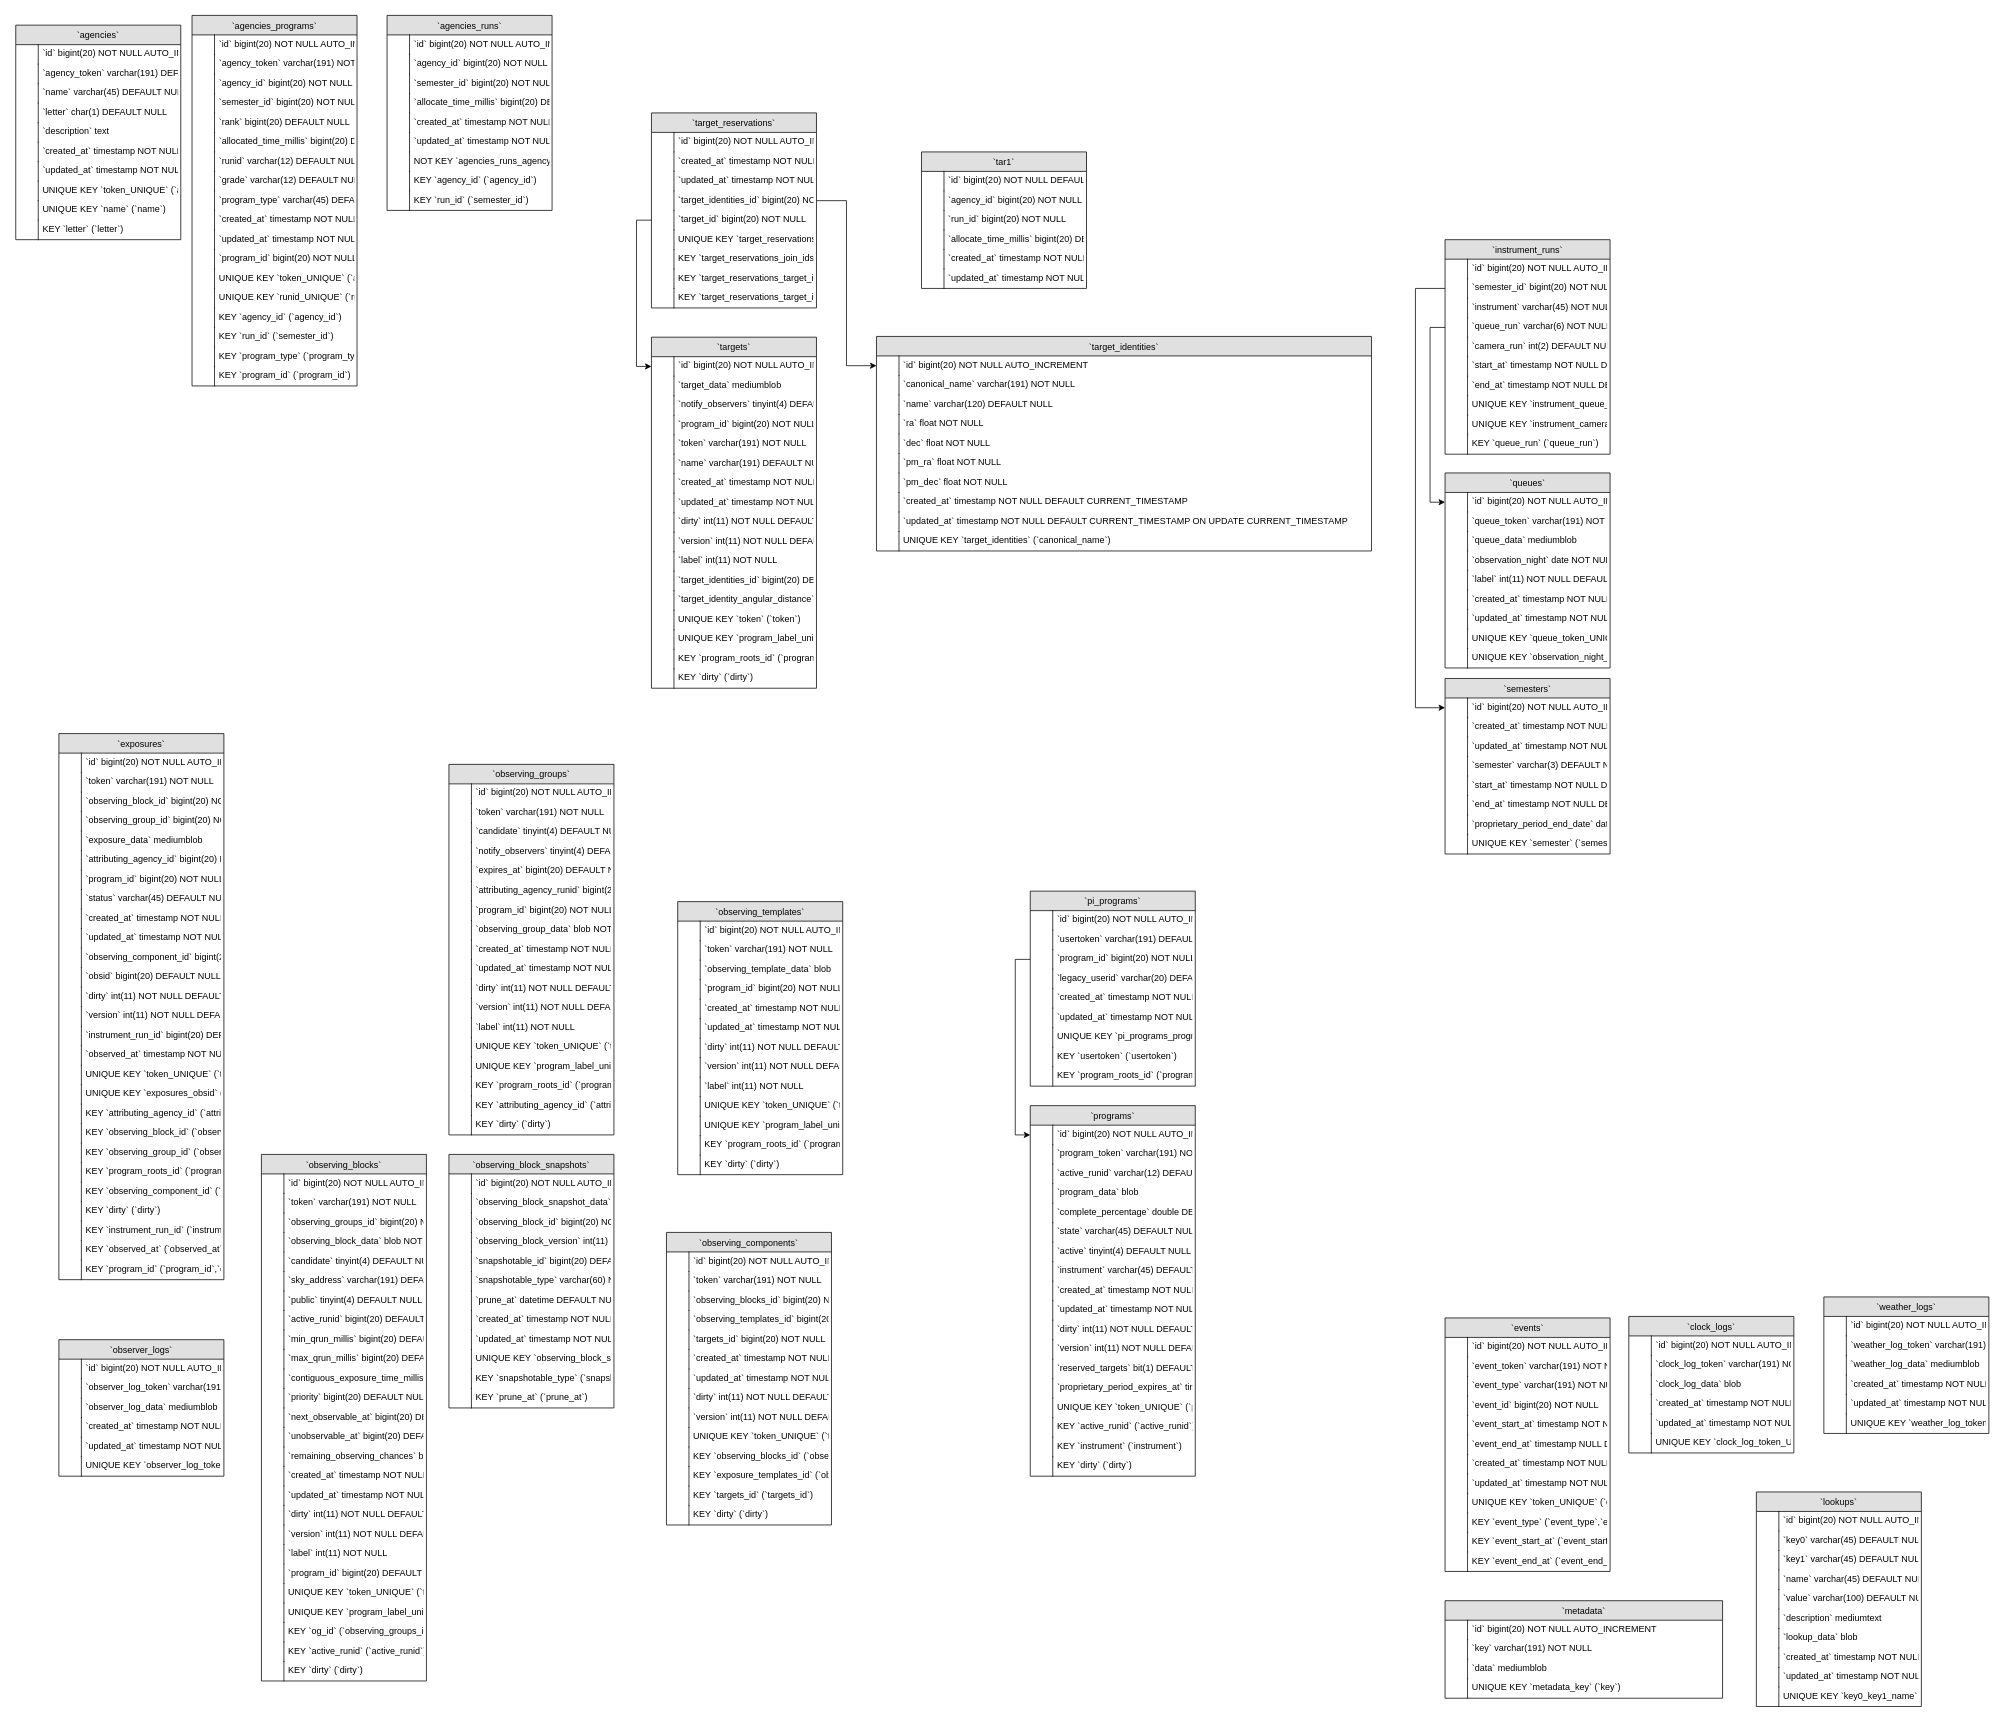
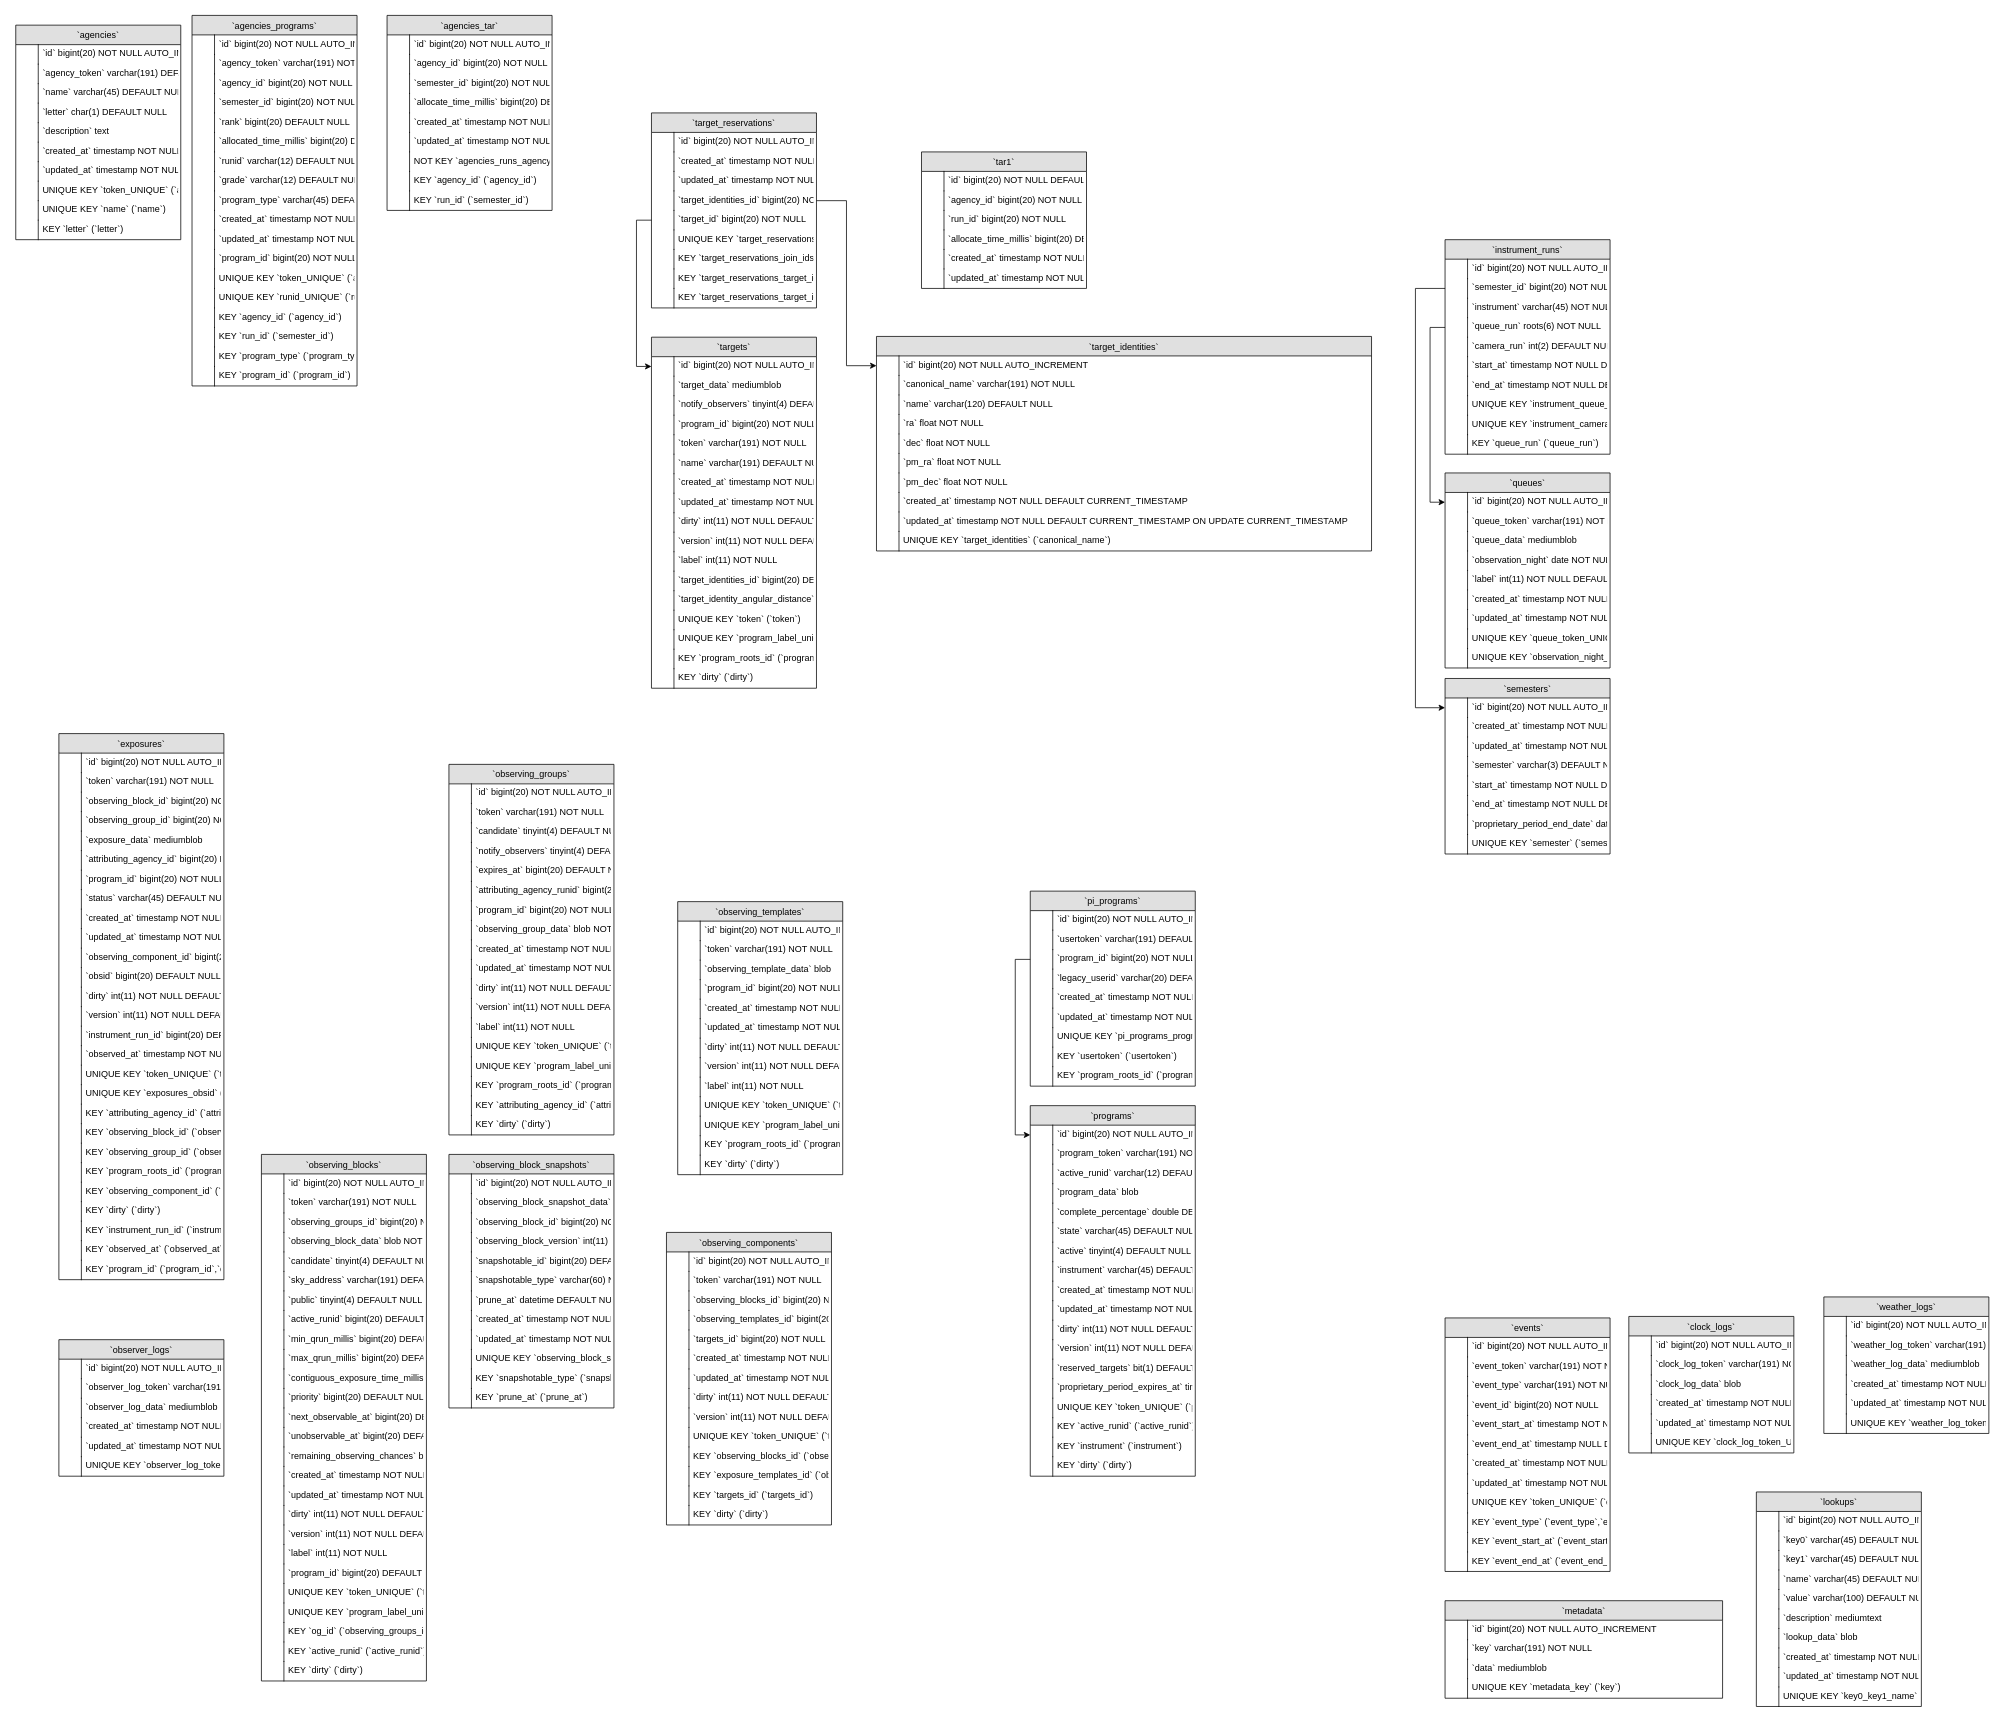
(469, 26) -> (469, 26)
(1546, 326) -> (1541, 326)
